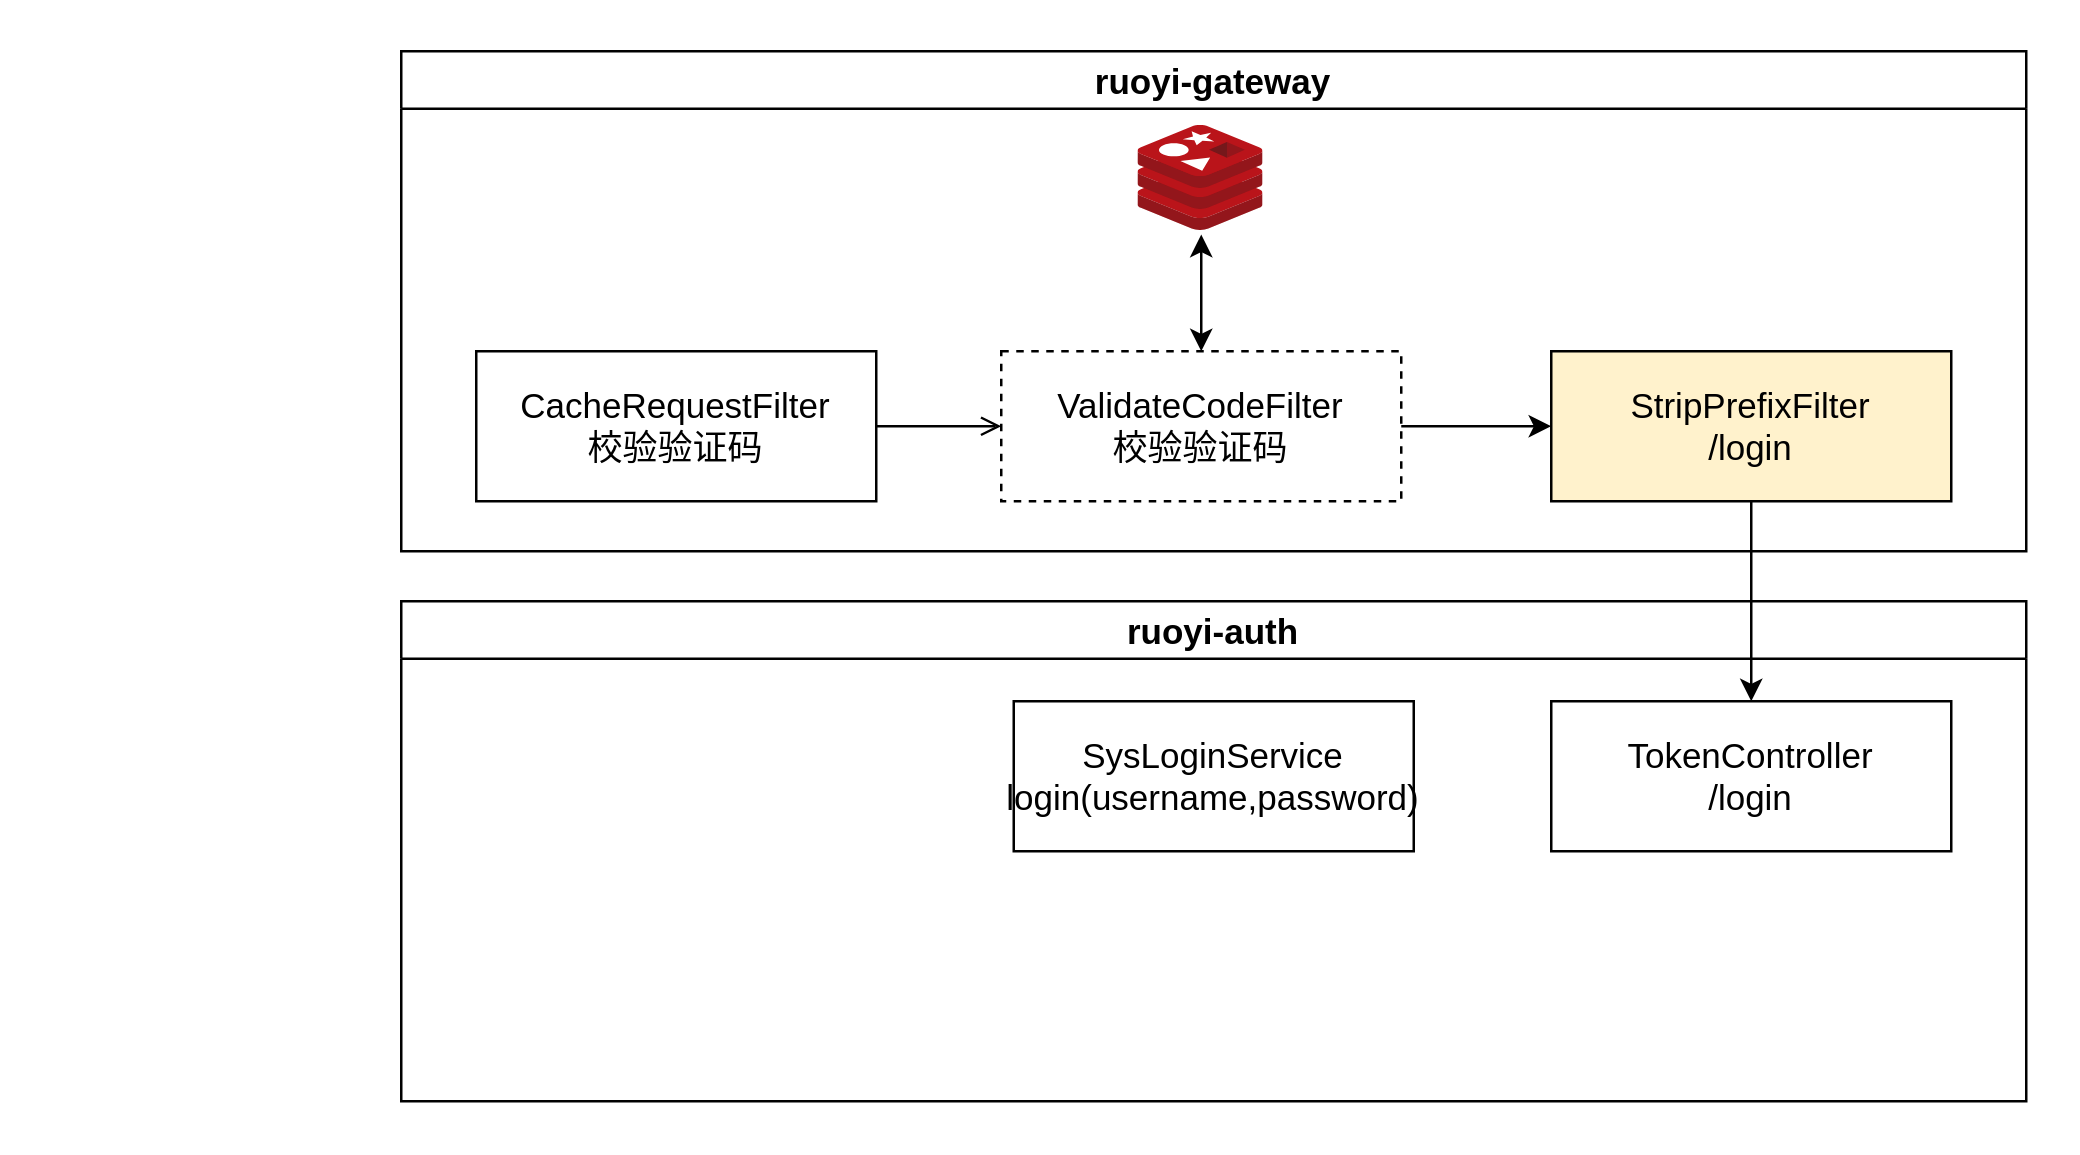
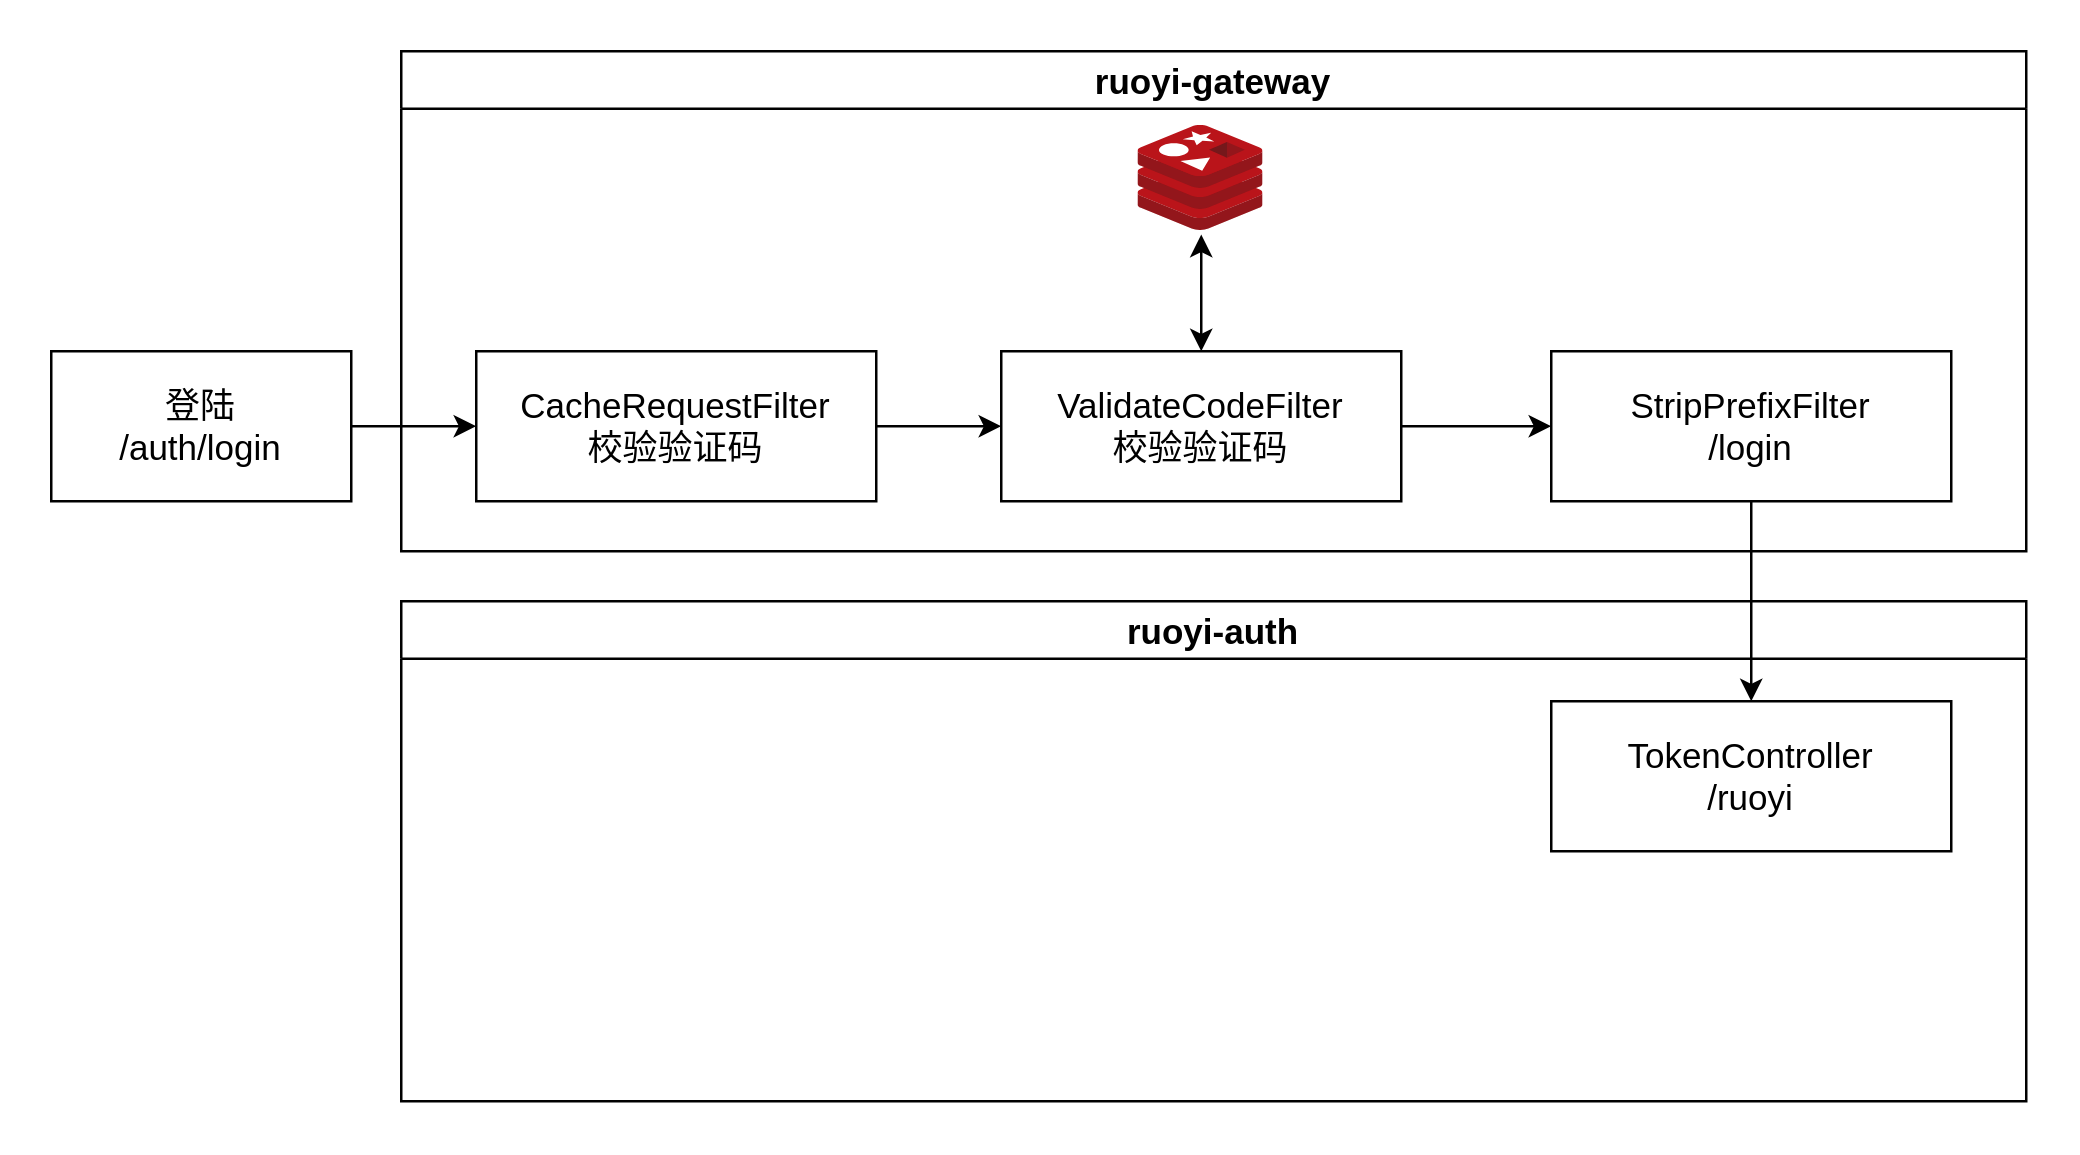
none -> (201, 426)
none -> (433, 426)
(987, 426) -> (983, 426)
(1201, 426) -> (1201, 426)
(1751, 426) -> (1751, 426)
(1214, 776) -> none
(1751, 776) -> (1751, 776)
